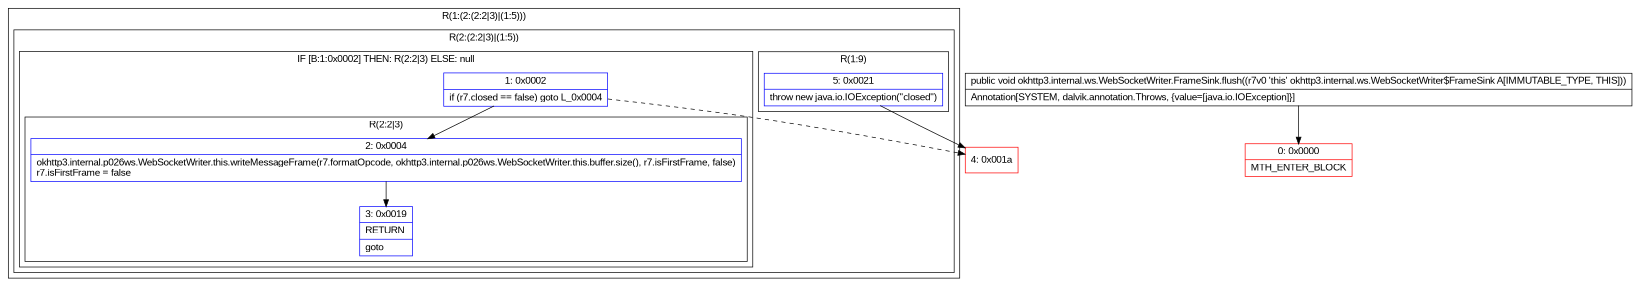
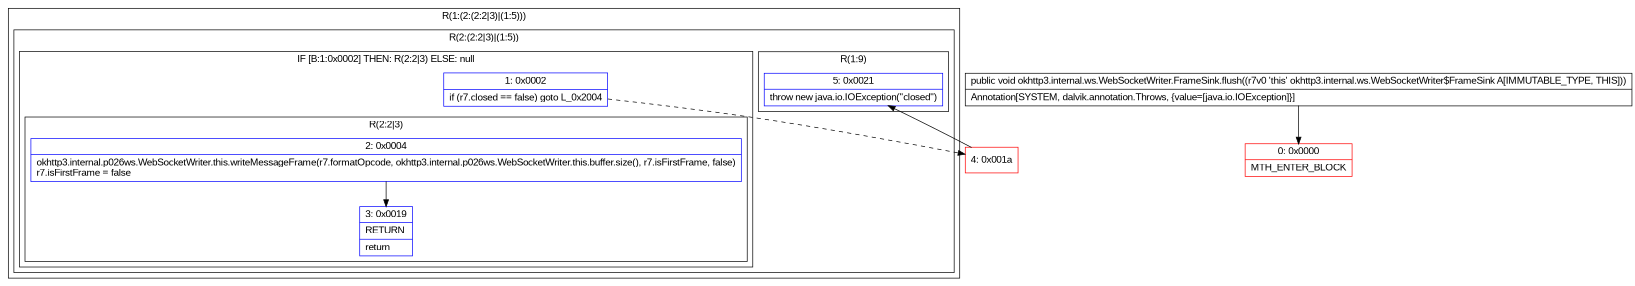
(526, 98) -> (526, 98)
(463, 122) -> none
(919, 126) -> (933, 128)
(375, 247) -> (378, 247)
